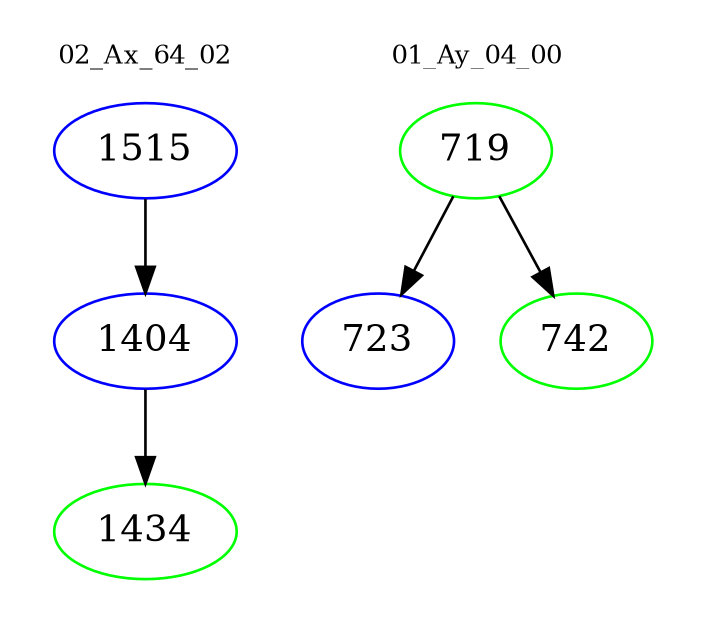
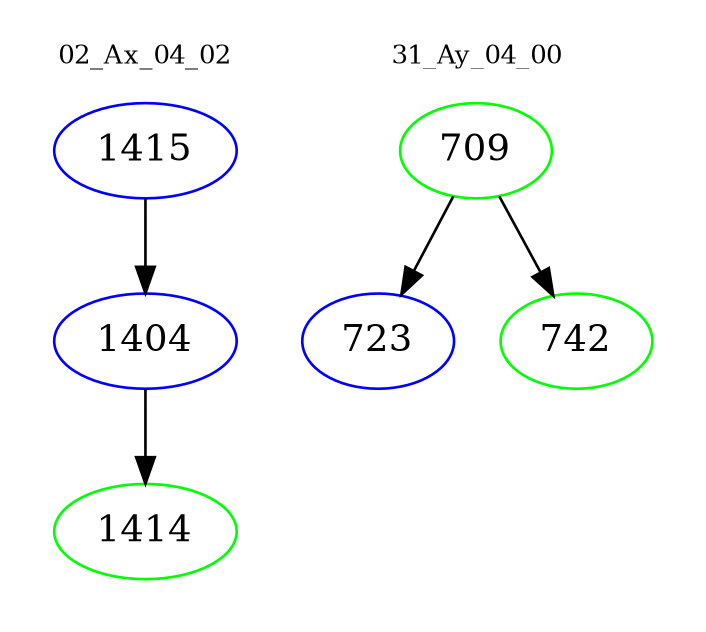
(145, 57) -> (145, 57)
(477, 57) -> (477, 57)
(145, 151) -> (145, 151)
(476, 151) -> (476, 151)
(145, 532) -> (145, 532)
